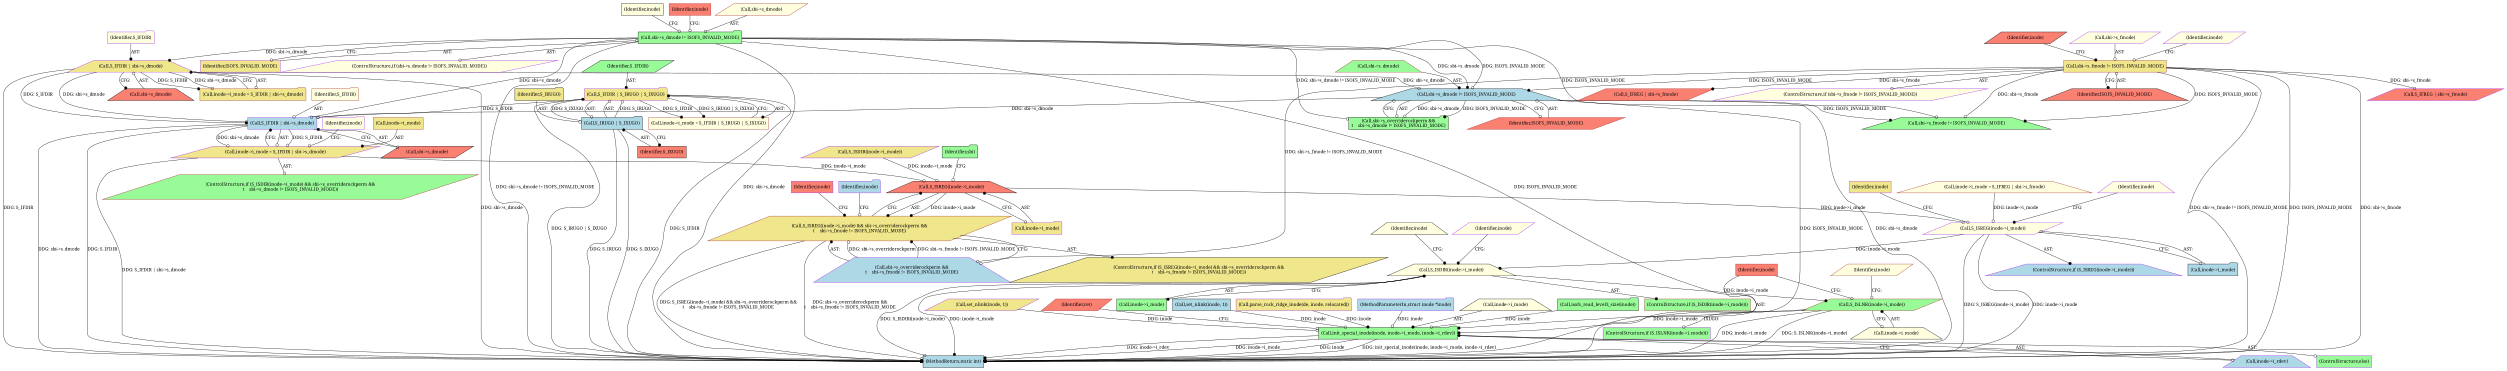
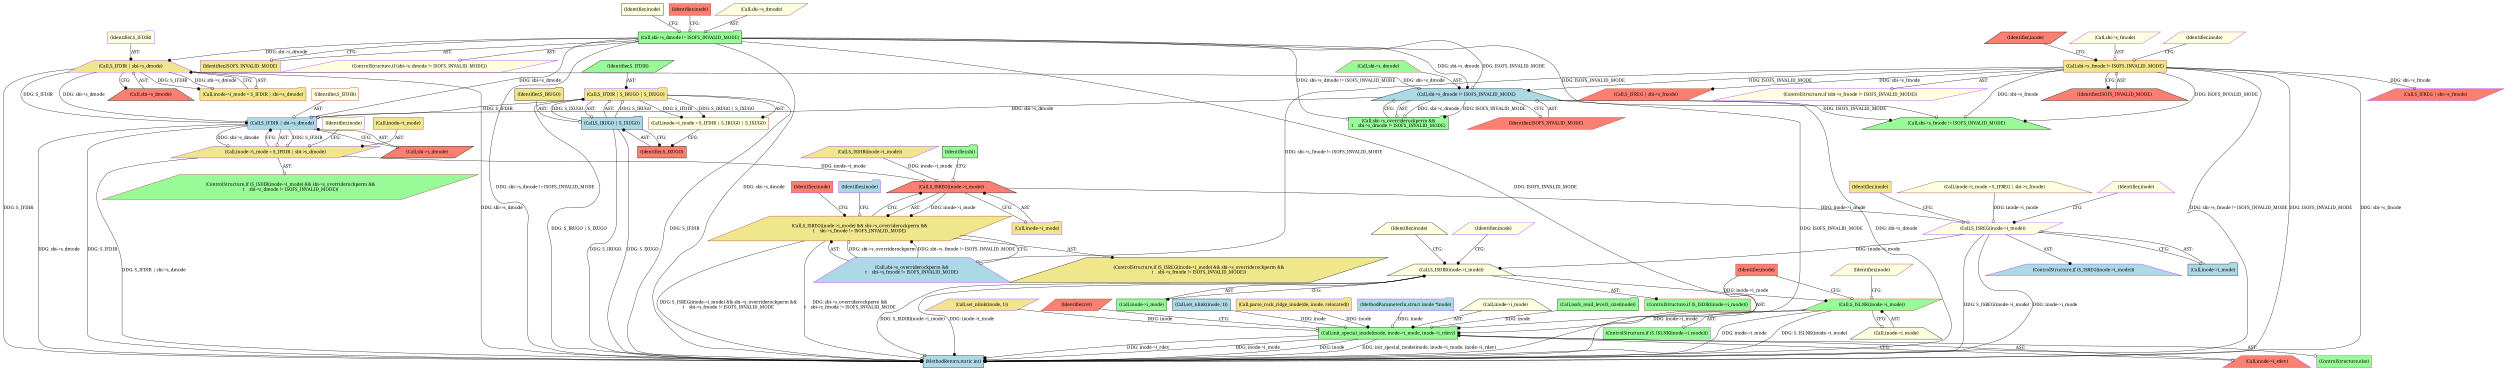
(731, 100) -> (686, 137)
(1712, 319) -> (1712, 319)
(2267, 362) -> (2267, 362)
